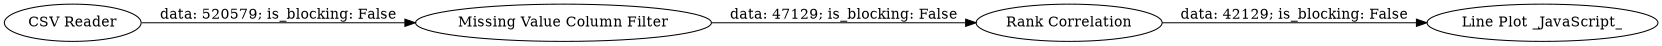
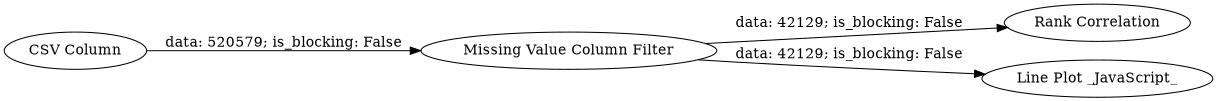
(844, 15) -> (849, 23)
(73, 23) -> (75, 51)
(1289, 23) -> (836, 67)
